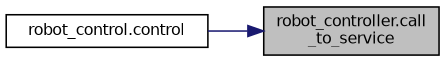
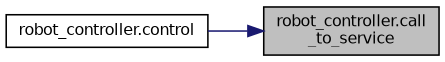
(107, 31) -> (107, 31)
